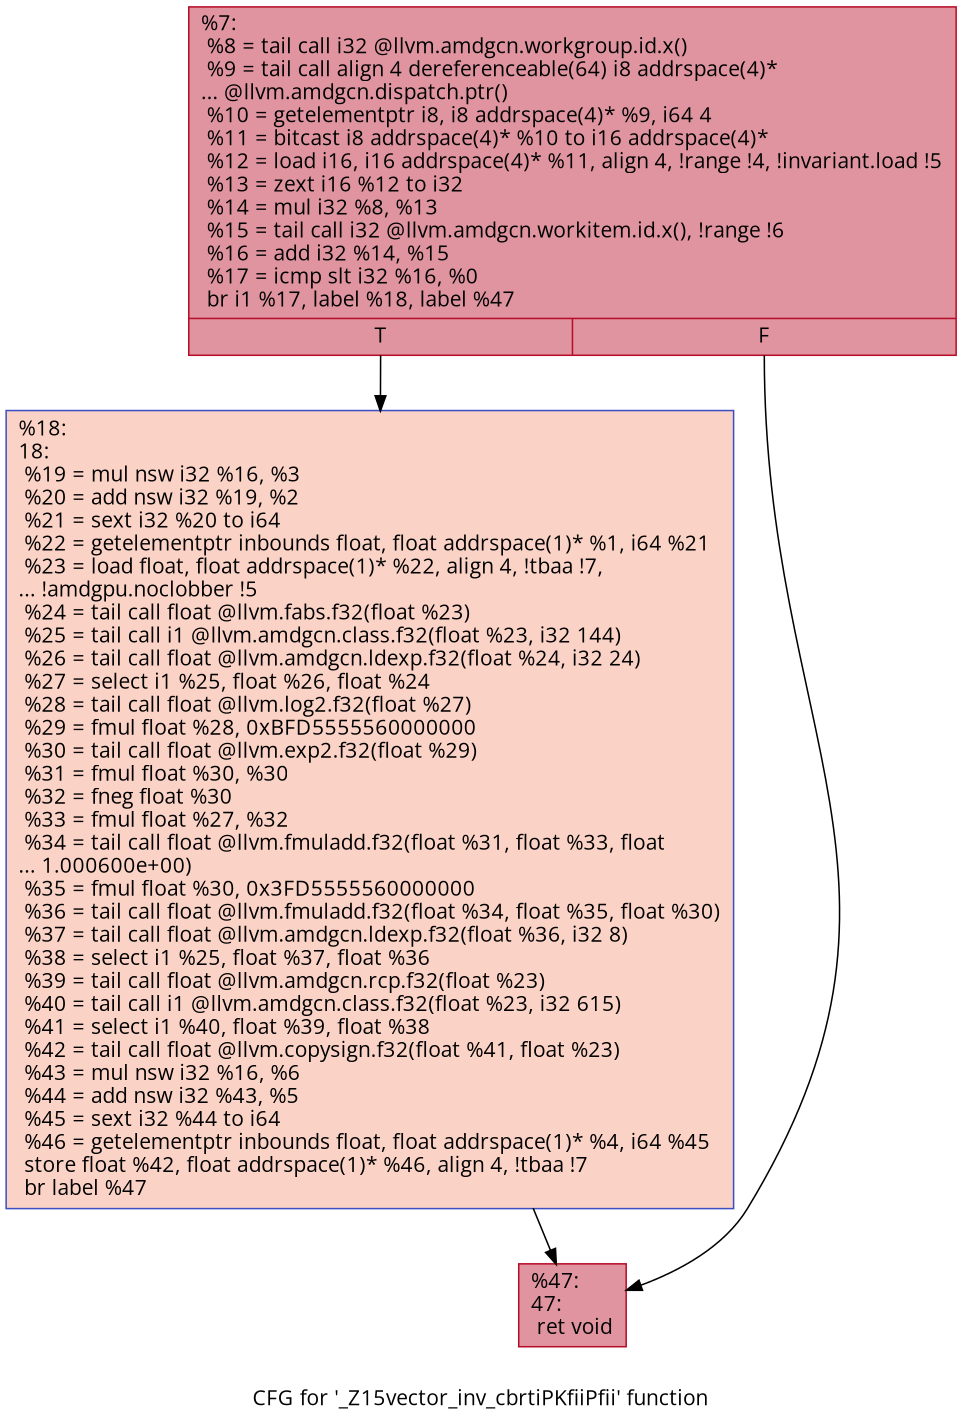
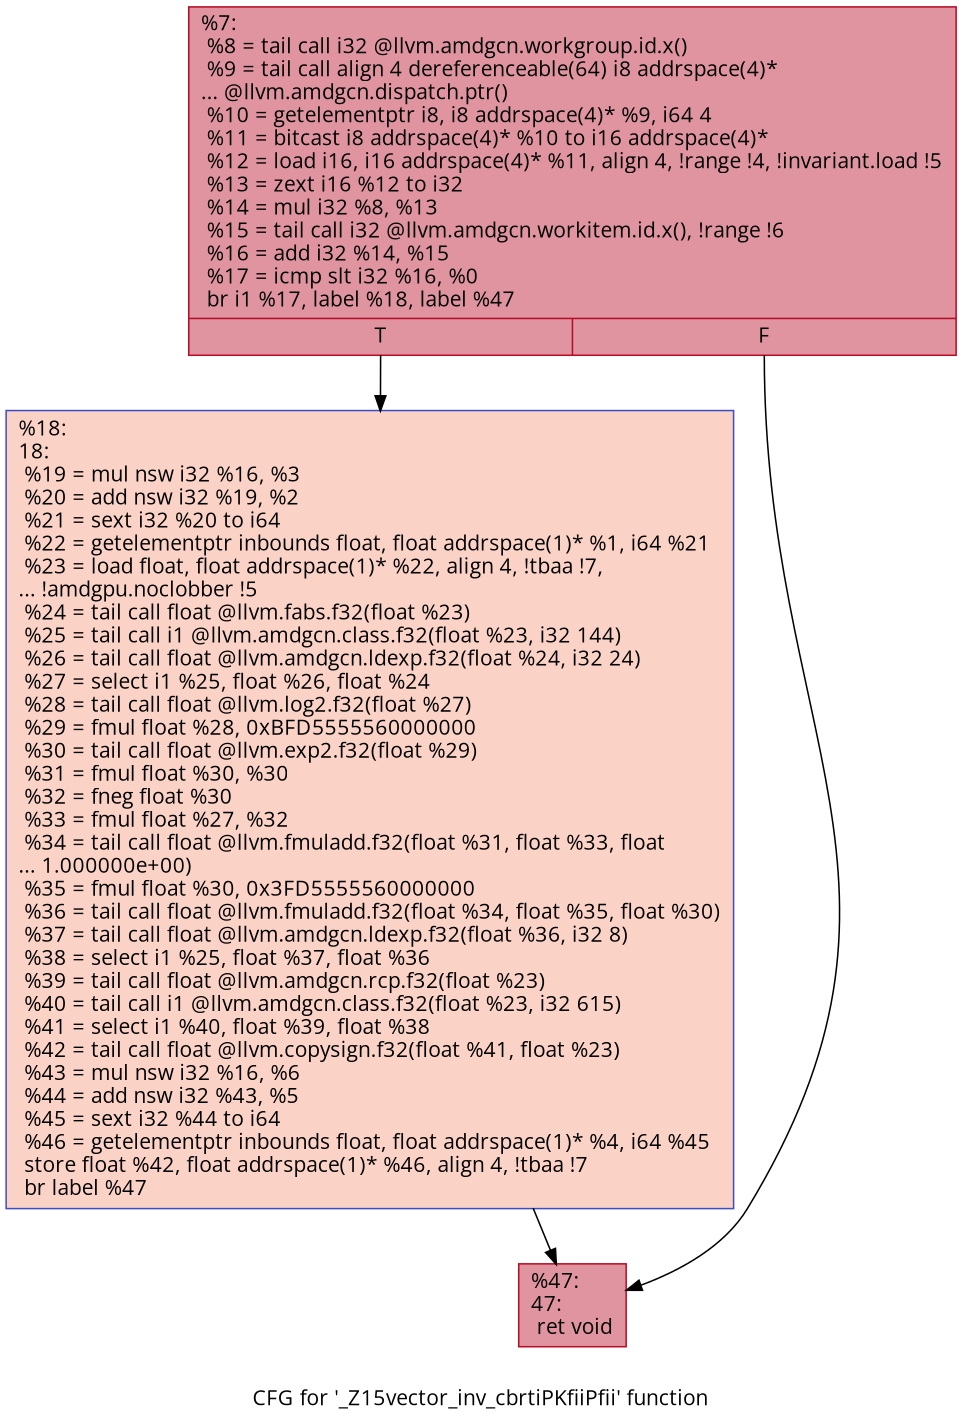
(106, 866) -> (106, 866)
